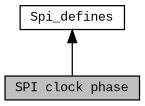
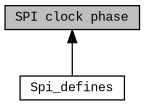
(72, 59) -> (72, 59)
